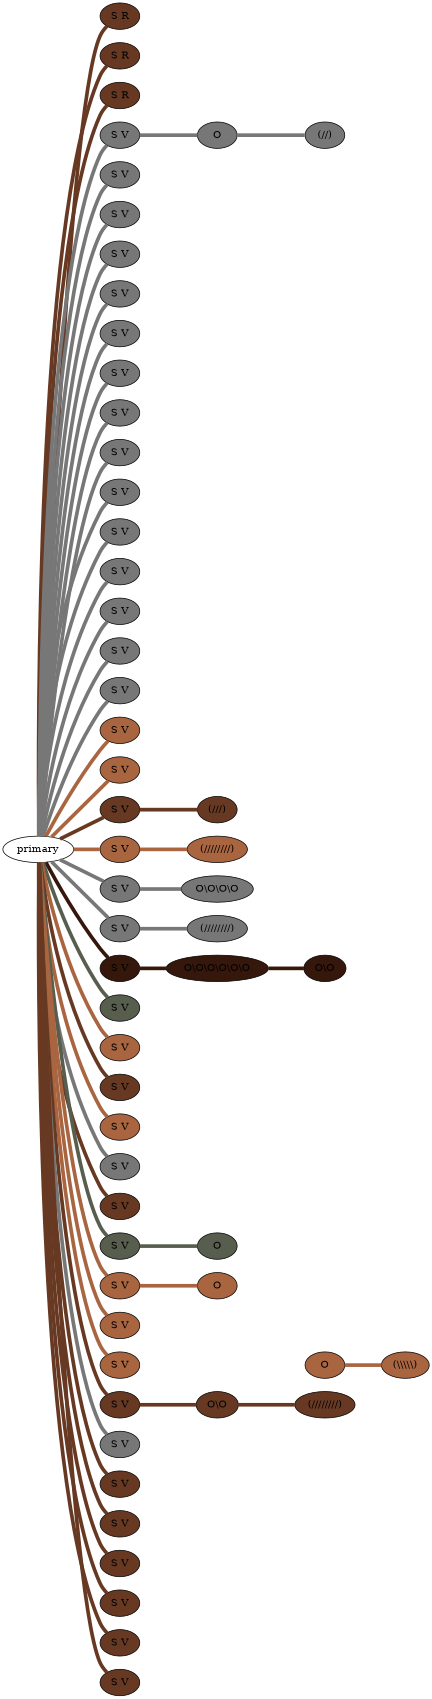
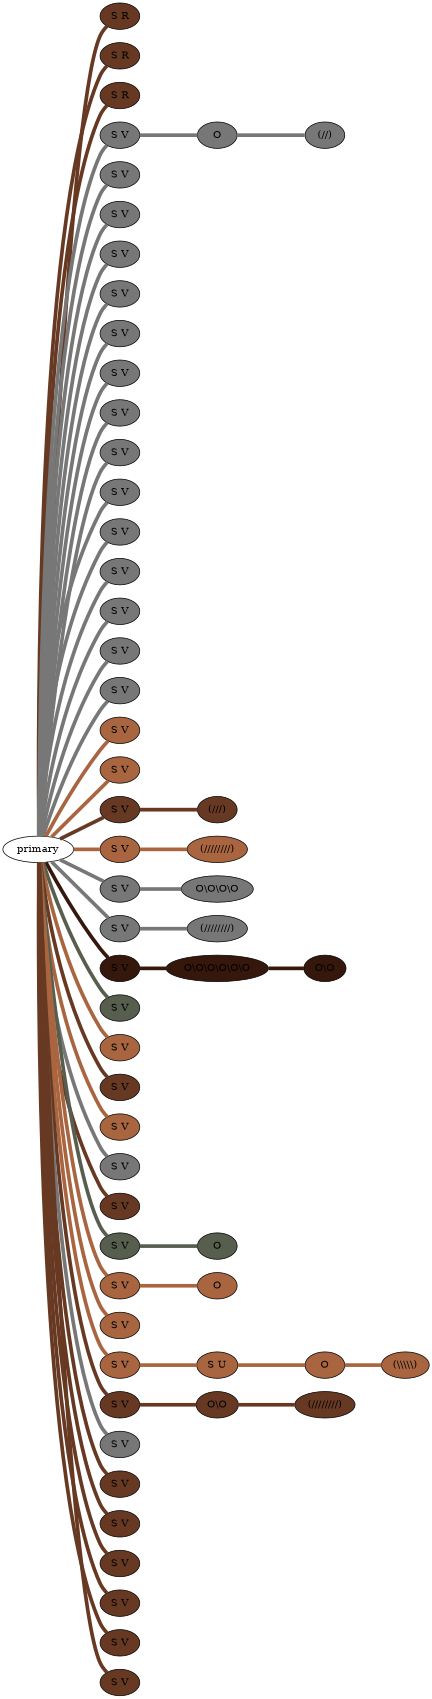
none -> (217, 1365)
